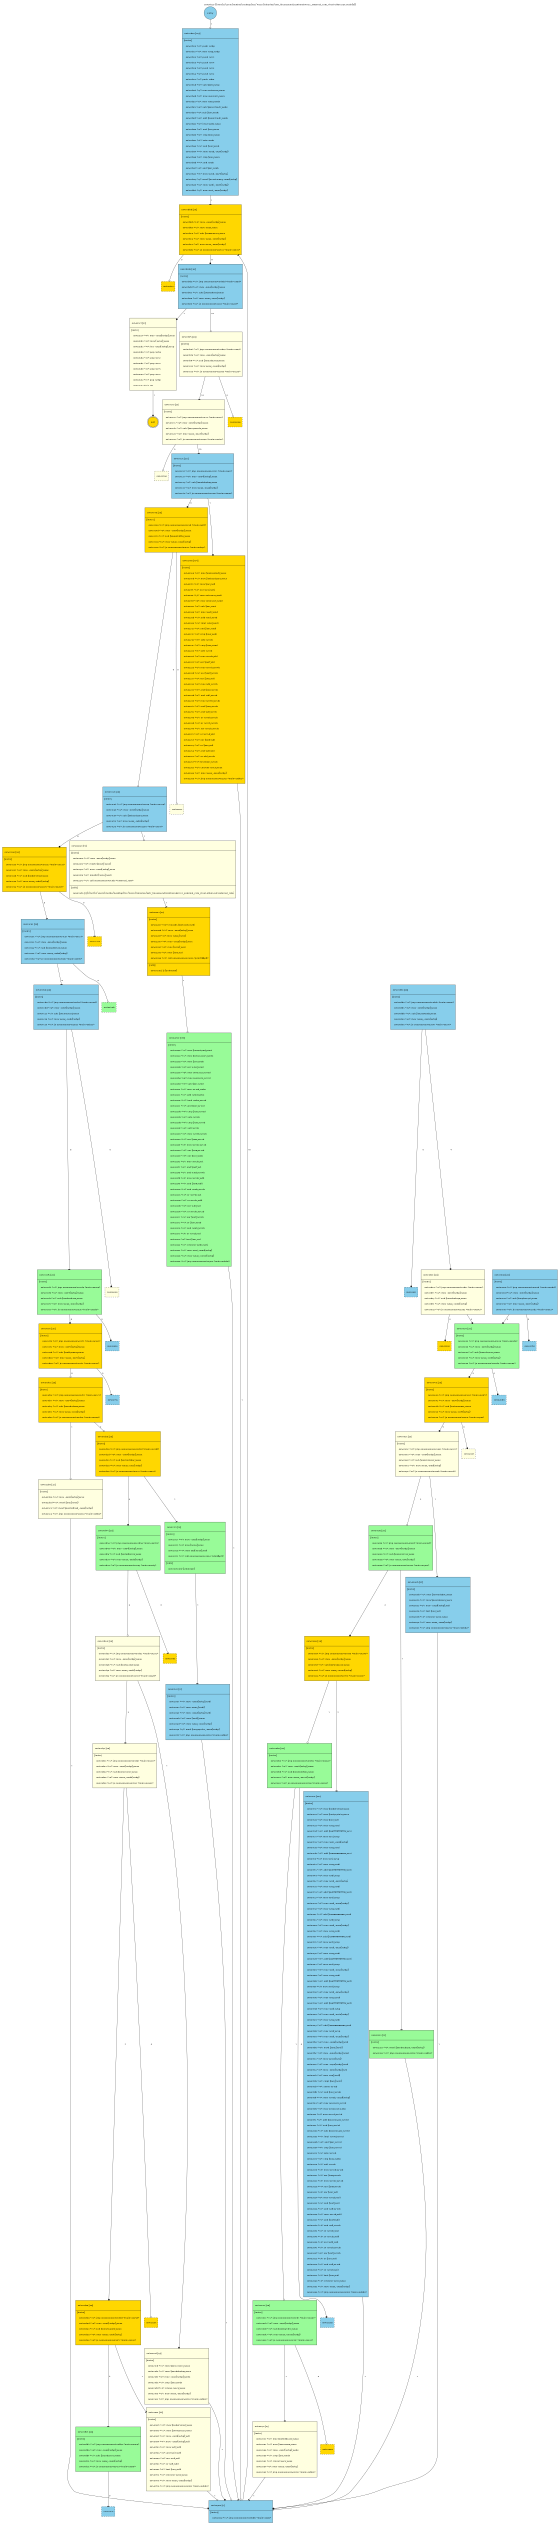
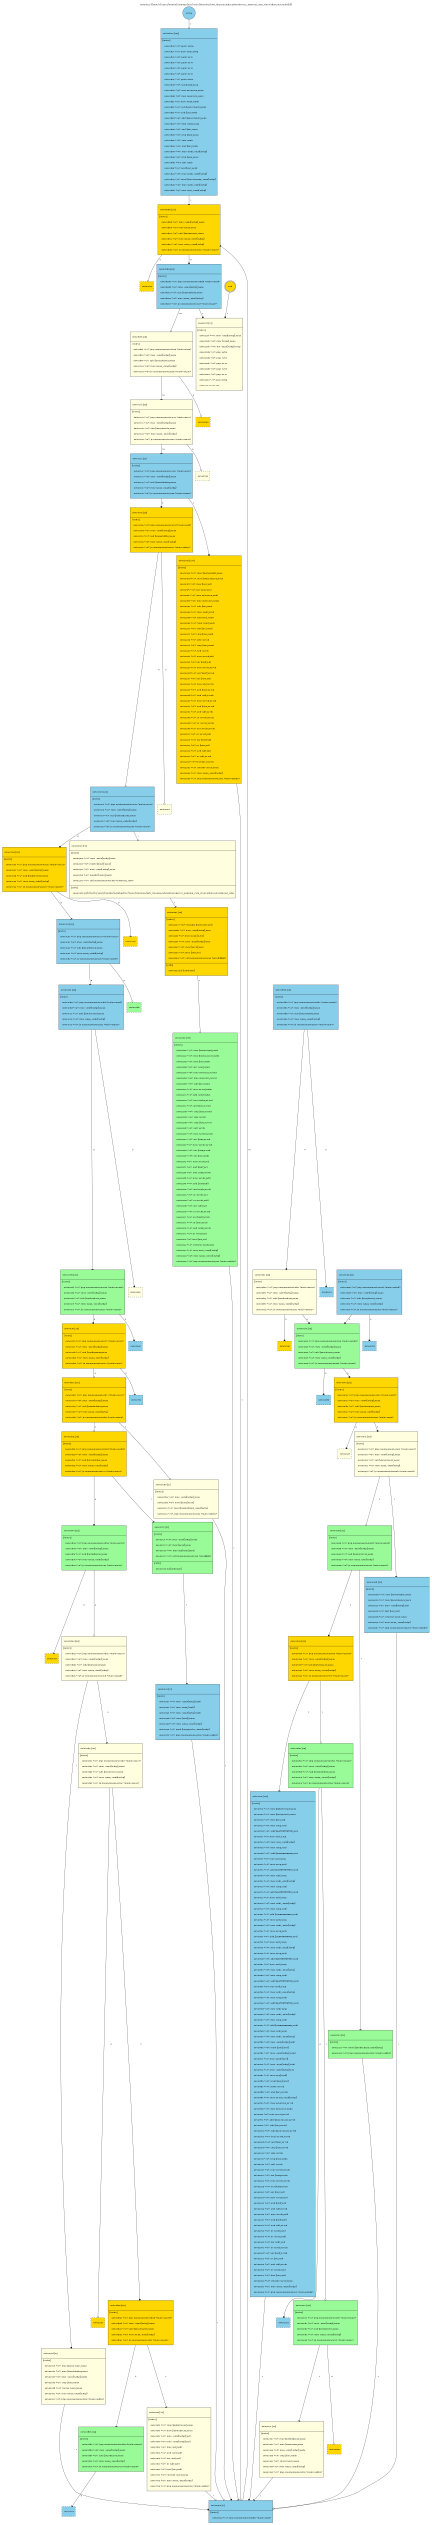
(153, 403) -> (227, 304)
